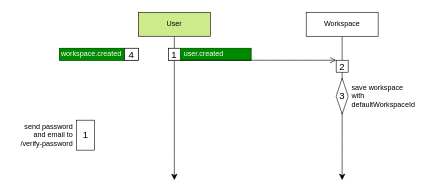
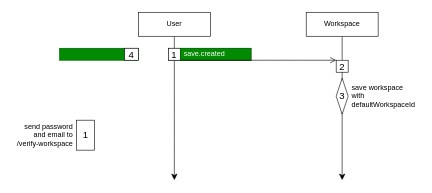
(174, 24) -> (174, 24)
(92, 54) -> none
(207, 54) -> (207, 54)
(44, 135) -> (44, 135)
